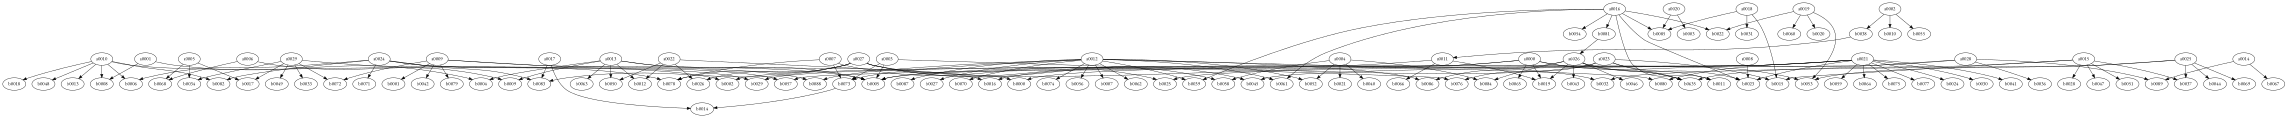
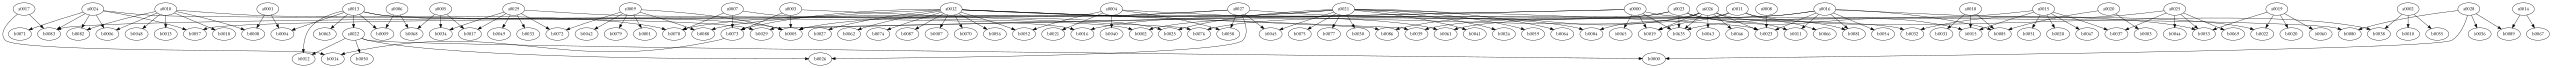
(1590, 45) -> (1779, 21)
(1654, 50) -> (2025, 22)
(611, 70) -> (354, 20)
